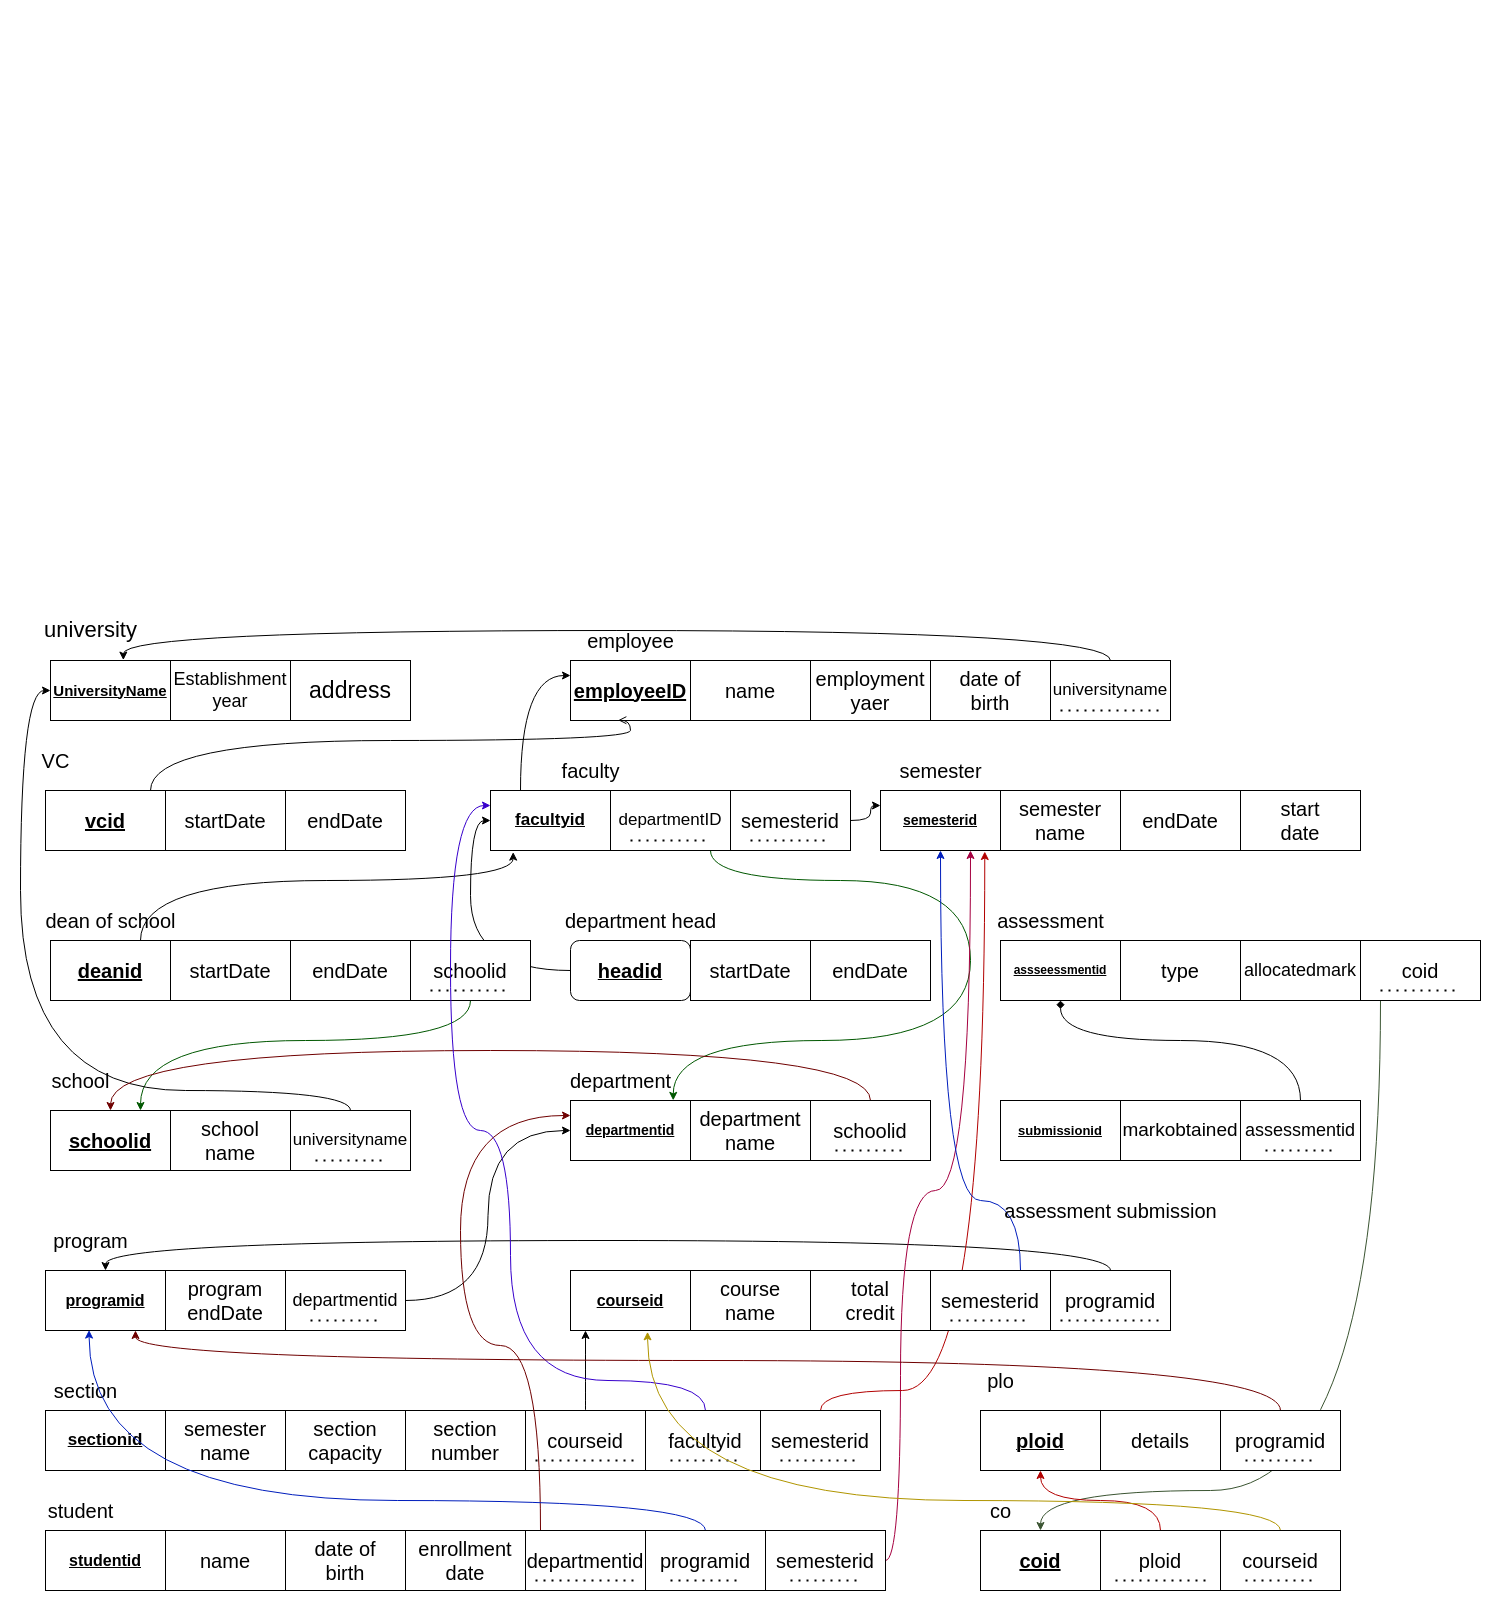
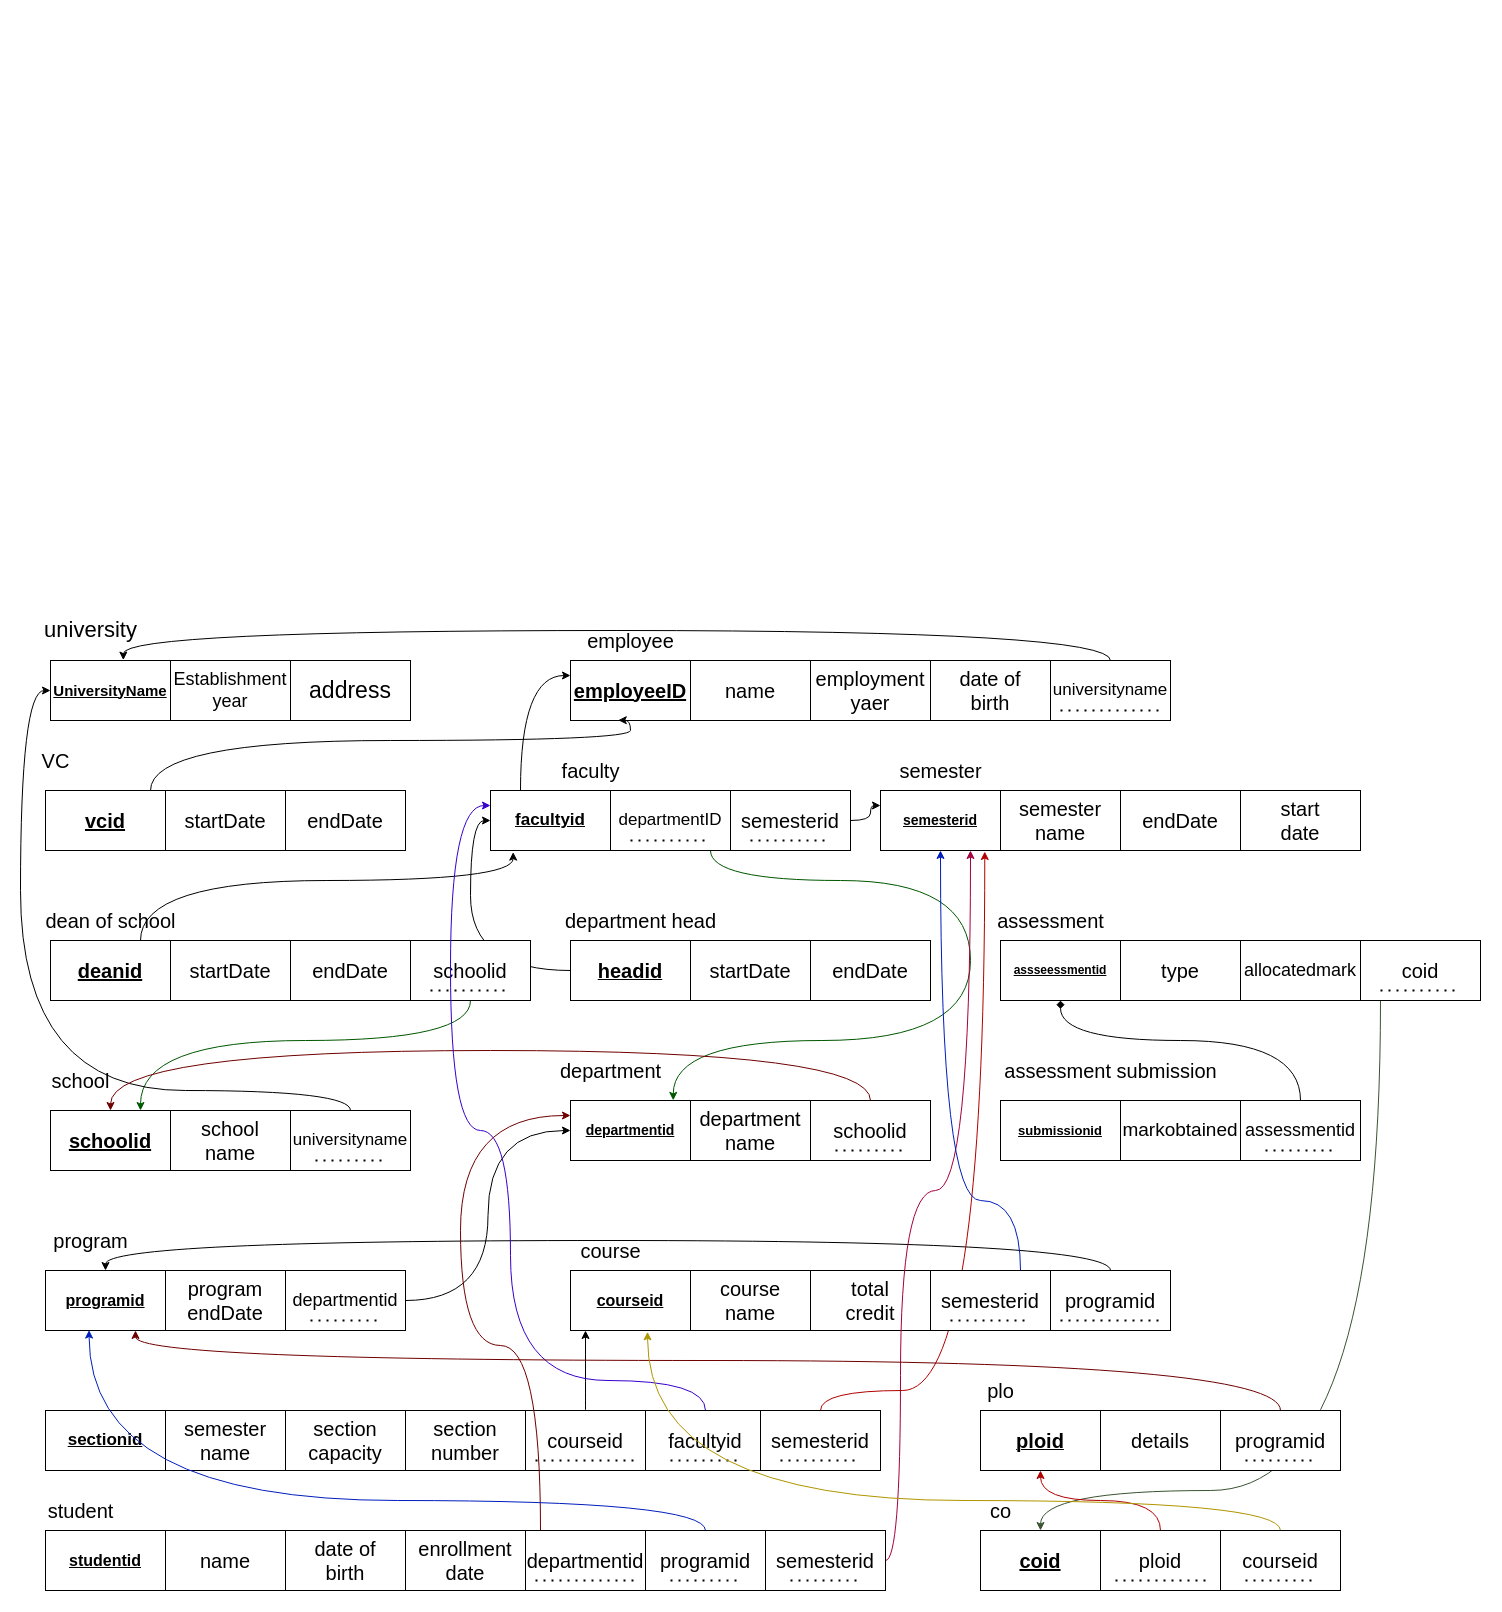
(627, 722) -> (628, 722)
(631, 971) -> (631, 971)
(621, 1081) -> (611, 1071)
(1111, 1211) -> (1111, 1071)
none -> (611, 1251)
(1001, 1381) -> (1001, 1391)
(86, 1391) -> none
